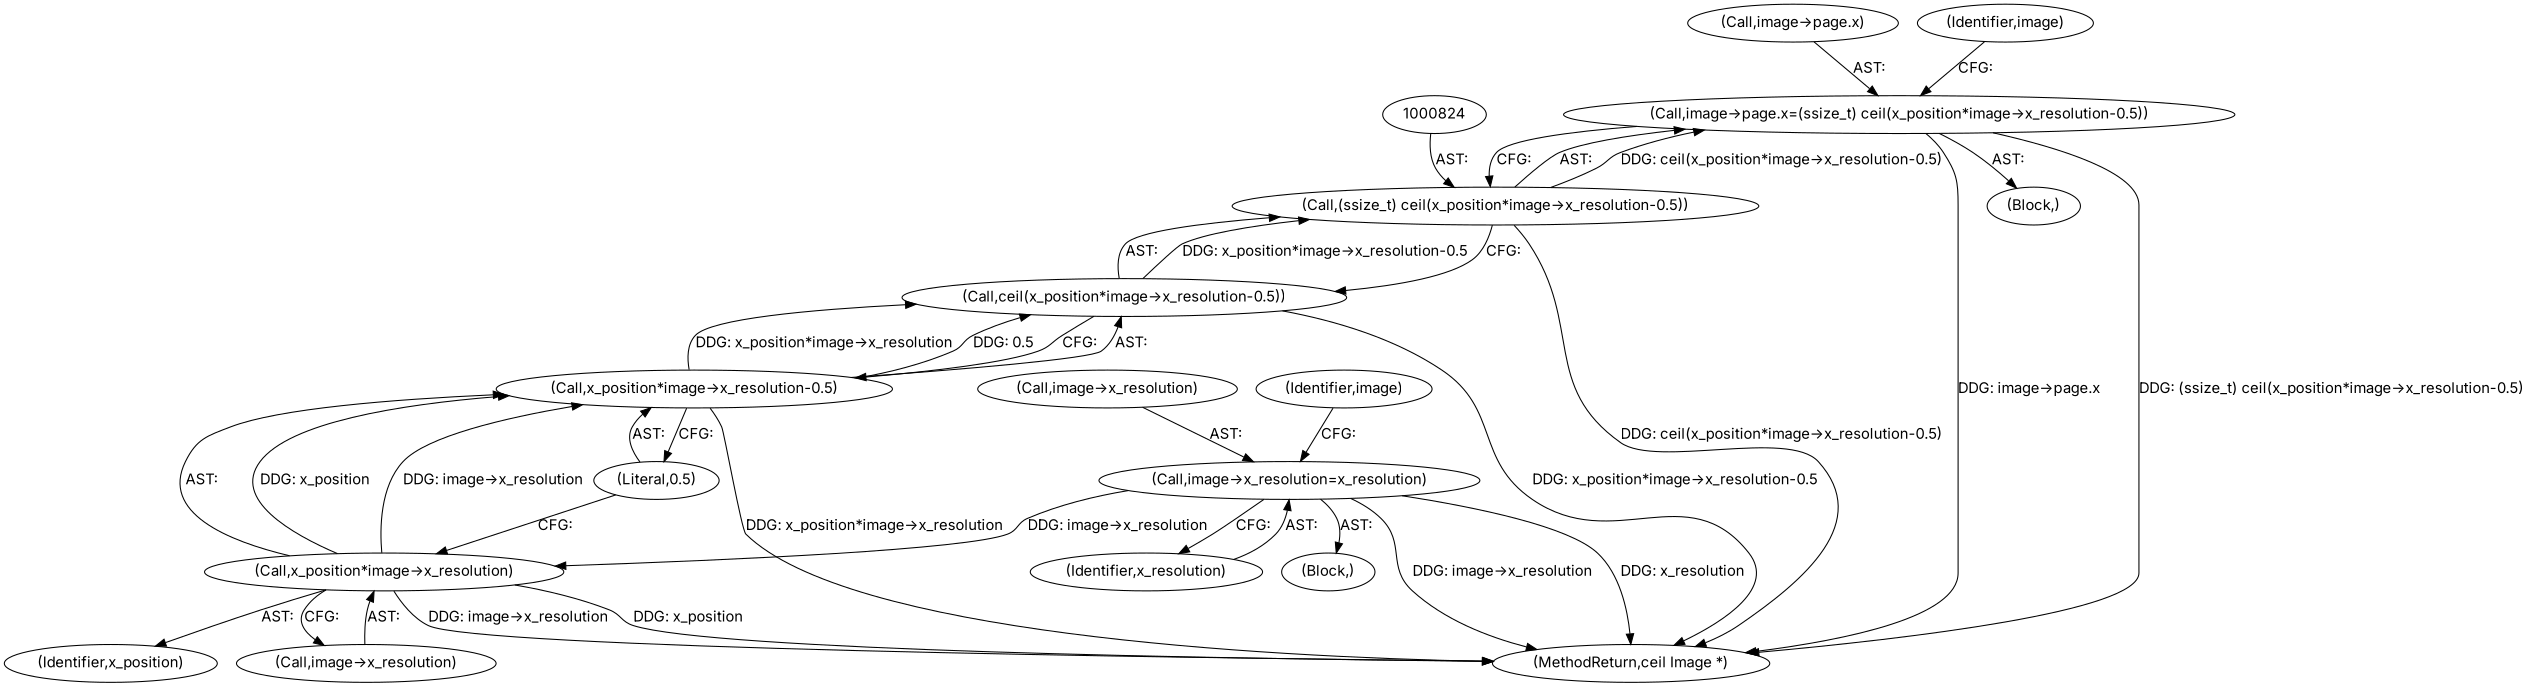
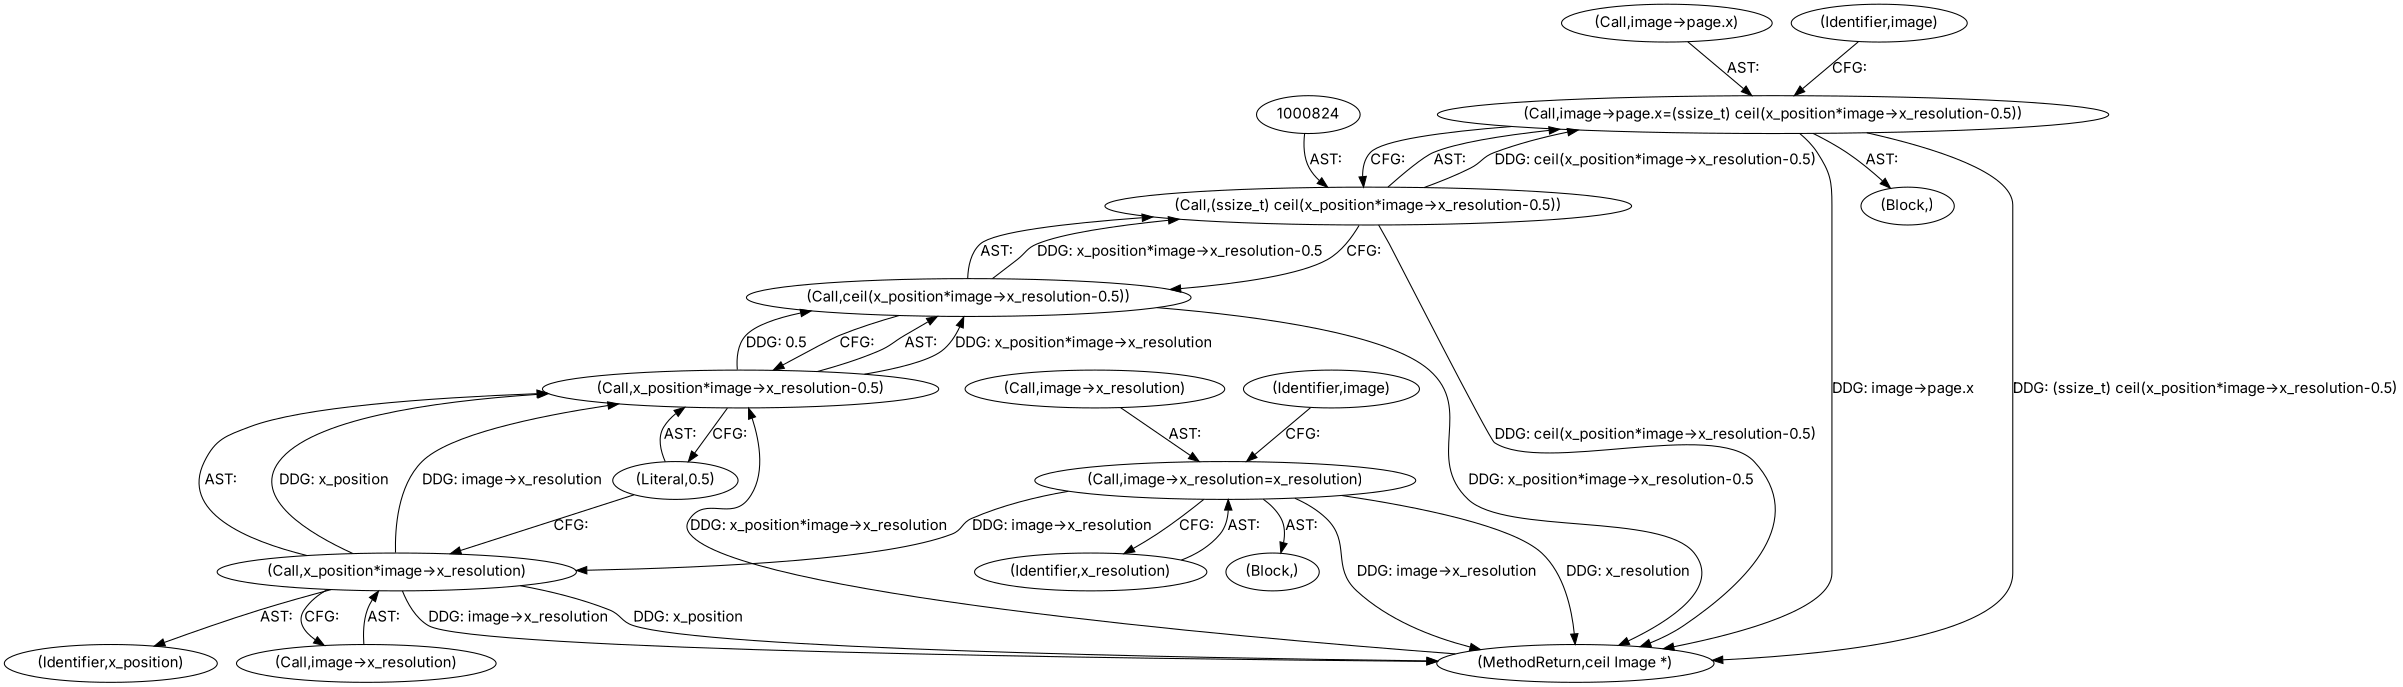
(1040, 629) -> (986, 607)
